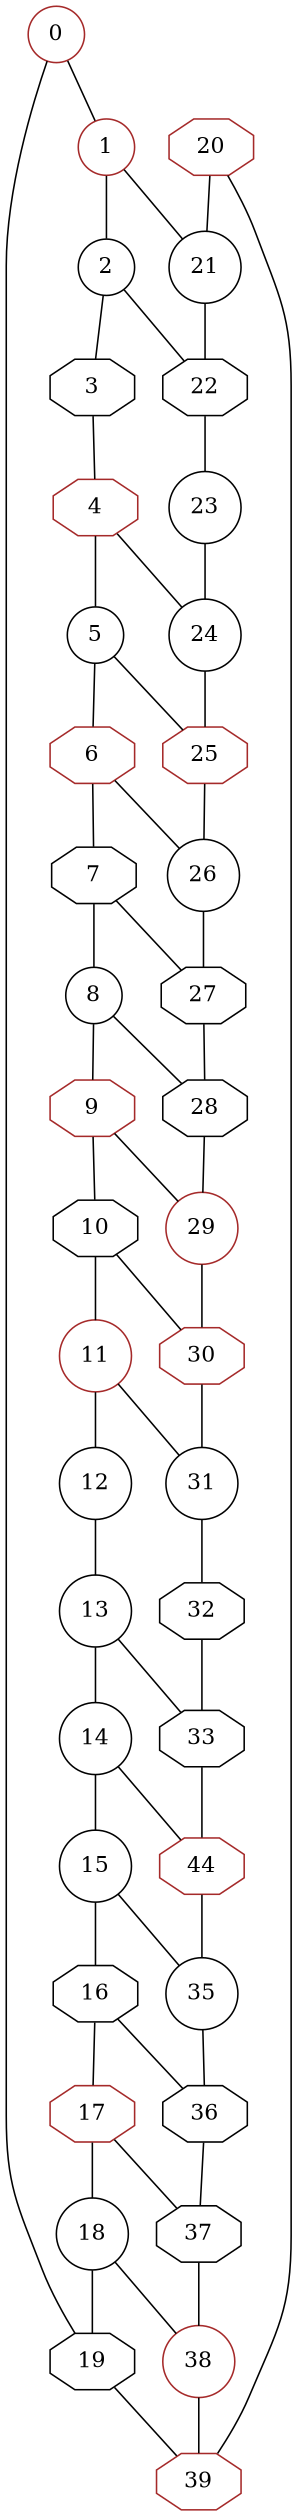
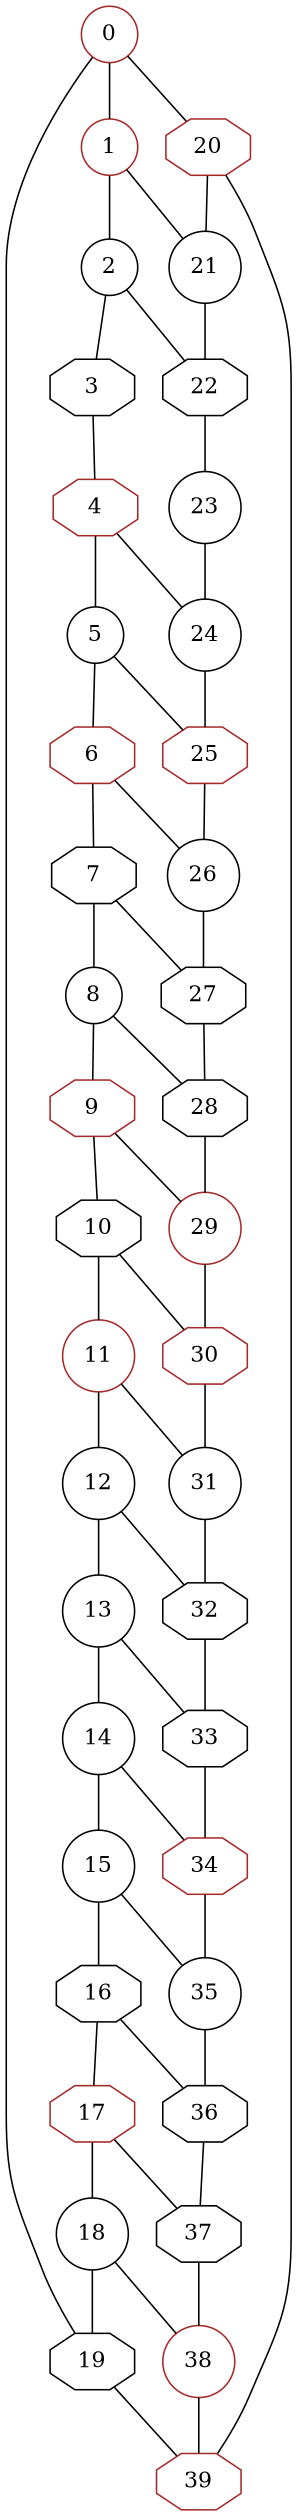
none -> (157, 89)
none -> (153, 1548)
(202, 1866) -> (205, 1866)
